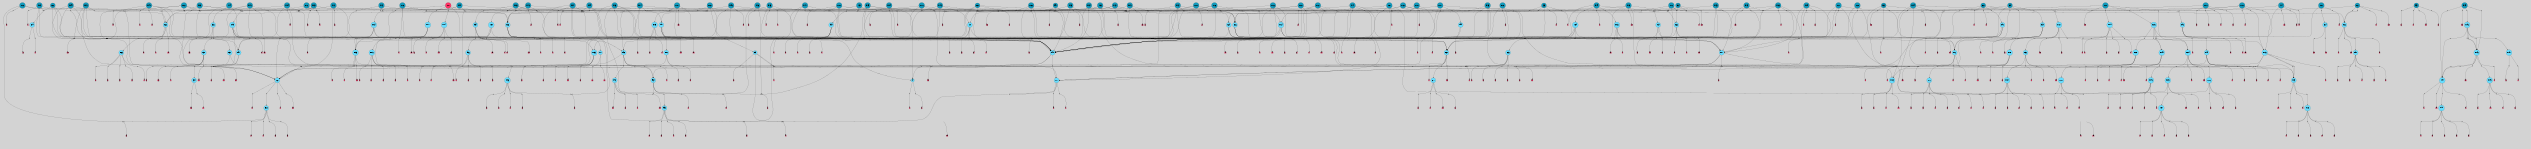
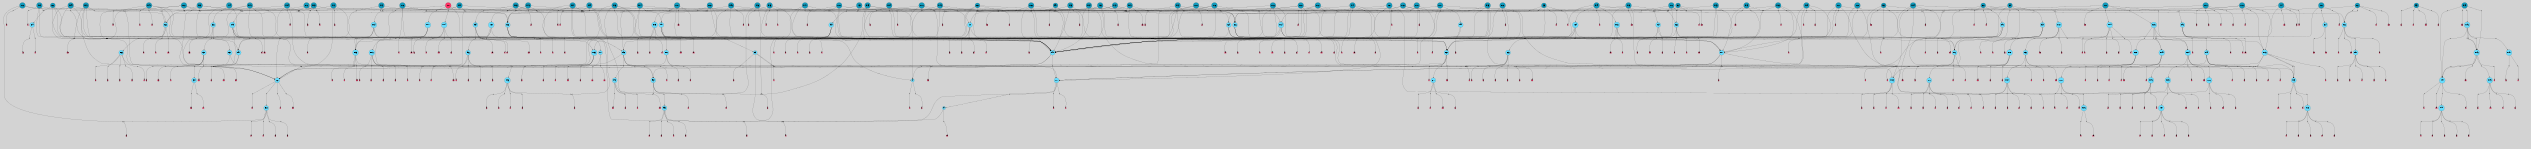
none -> (944, 108)
none -> (2084, 108)
